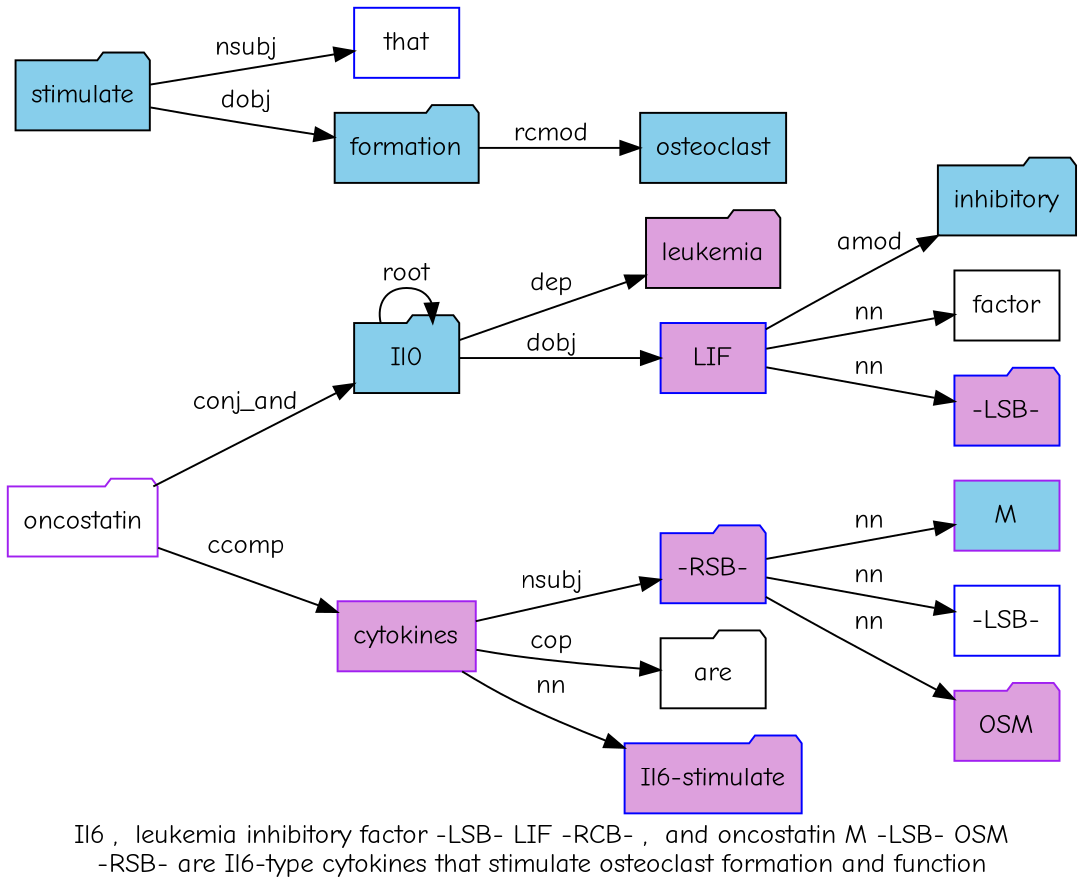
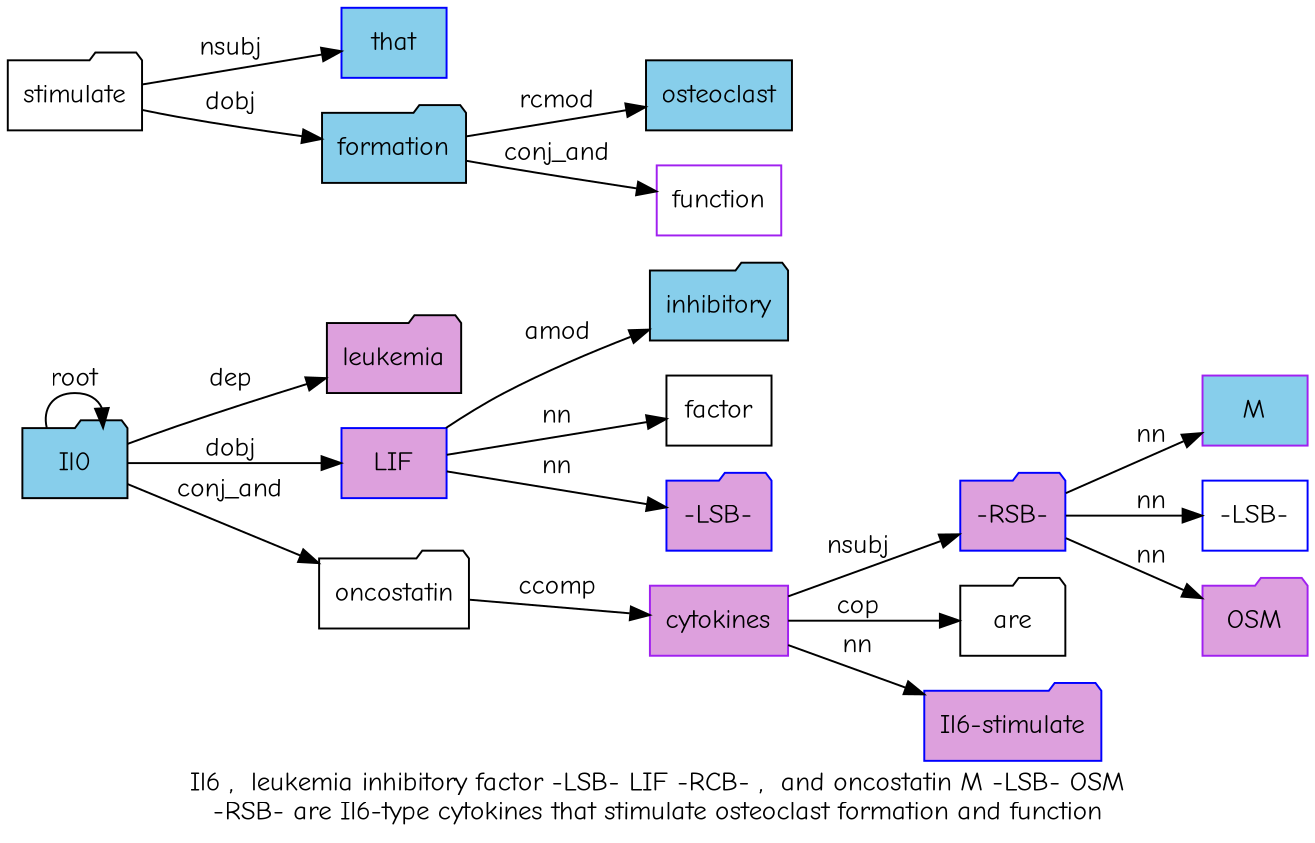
(407, 43) -> (394, 43)
(83, 95) -> (75, 95)
none -> (719, 200)
(245, 440) -> (214, 520)
(83, 521) -> (394, 593)
